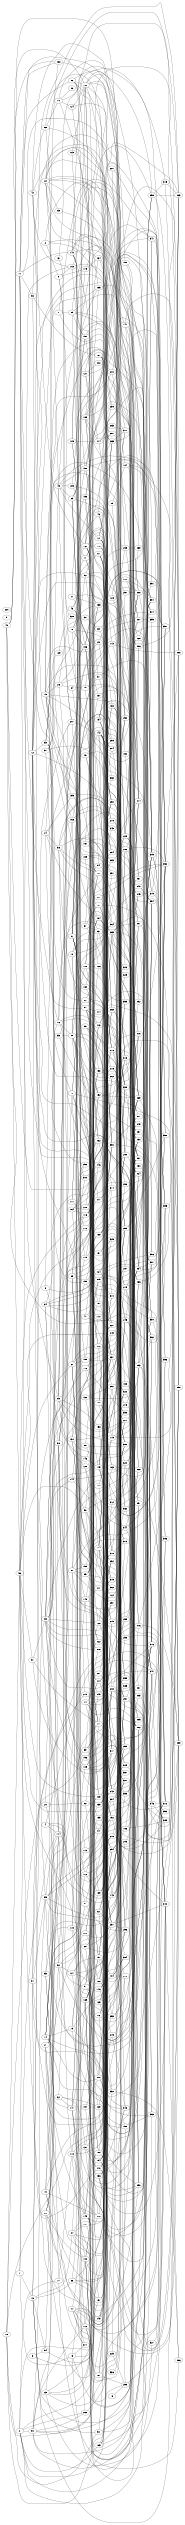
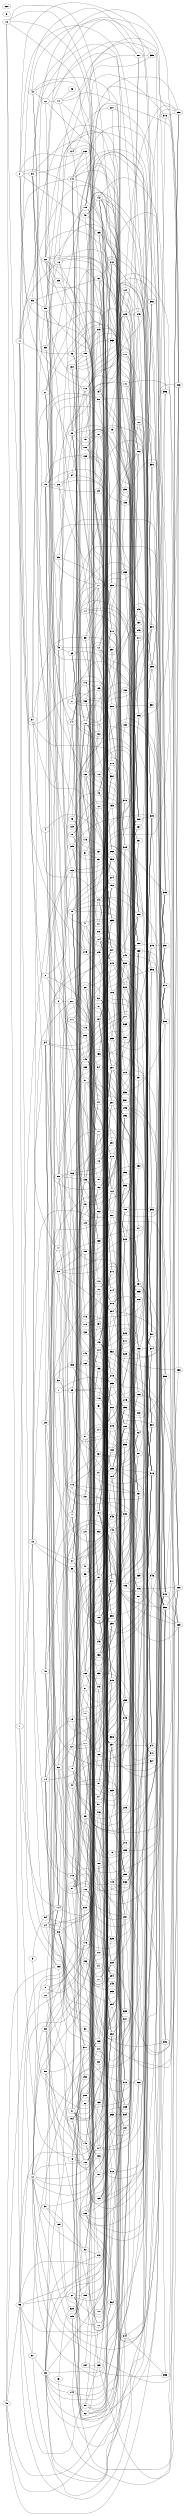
(147, 616) -> (134, 592)
